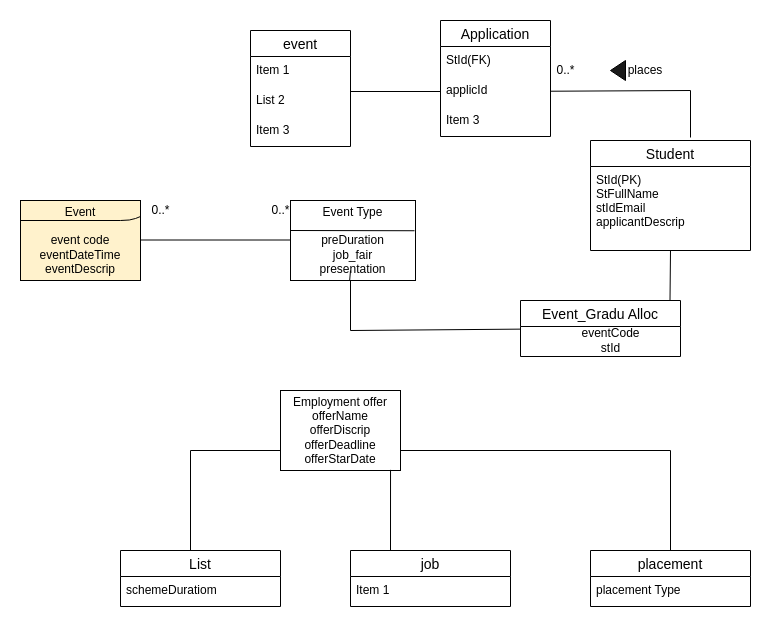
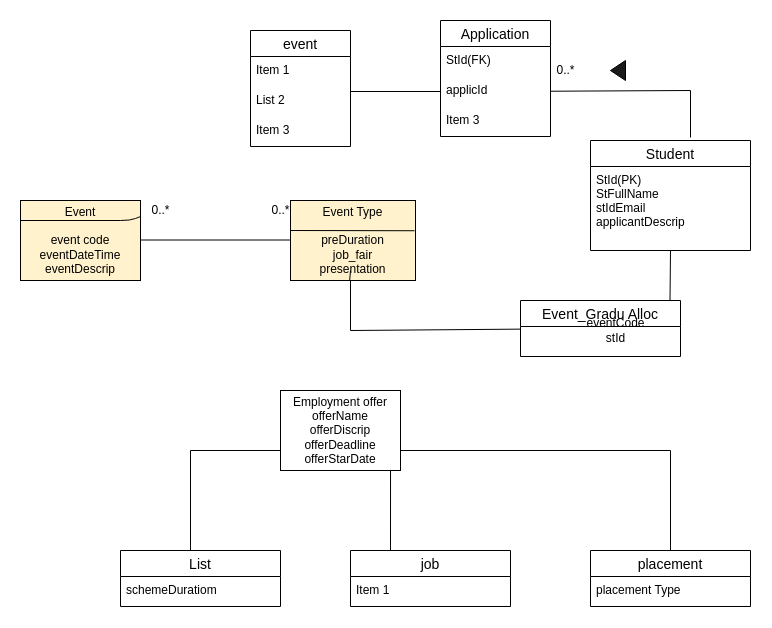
(646, 71) -> none
(353, 241) -> (353, 241)
(611, 341) -> (616, 331)
